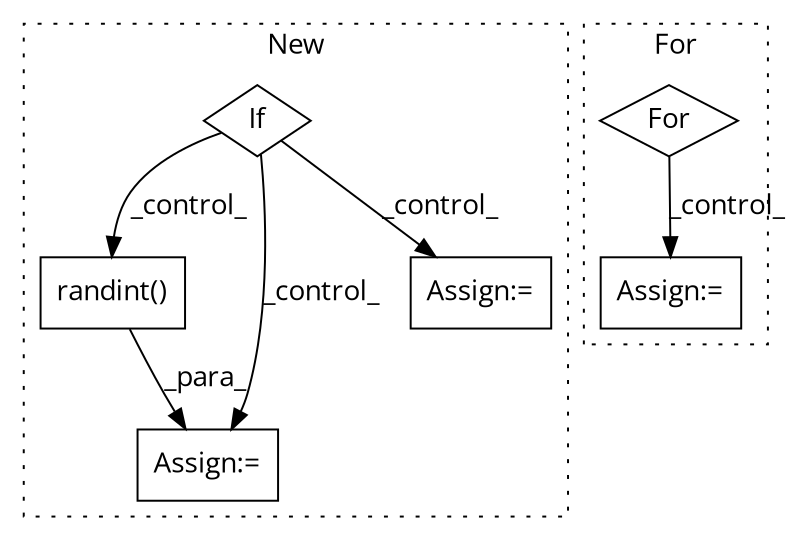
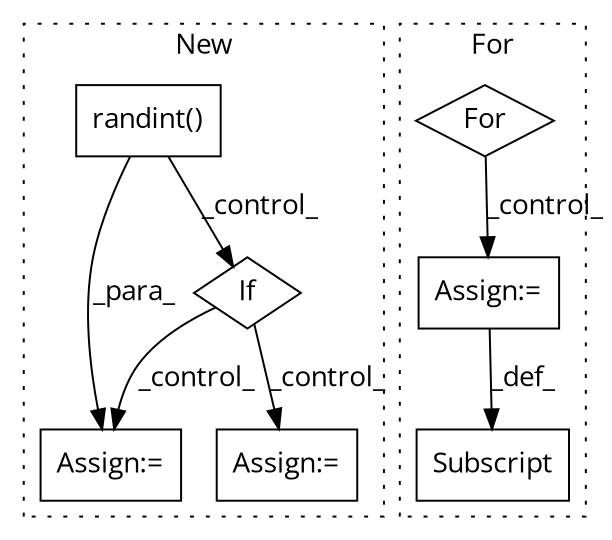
(152, 170) -> (196, 203)
none -> (493, 465)
